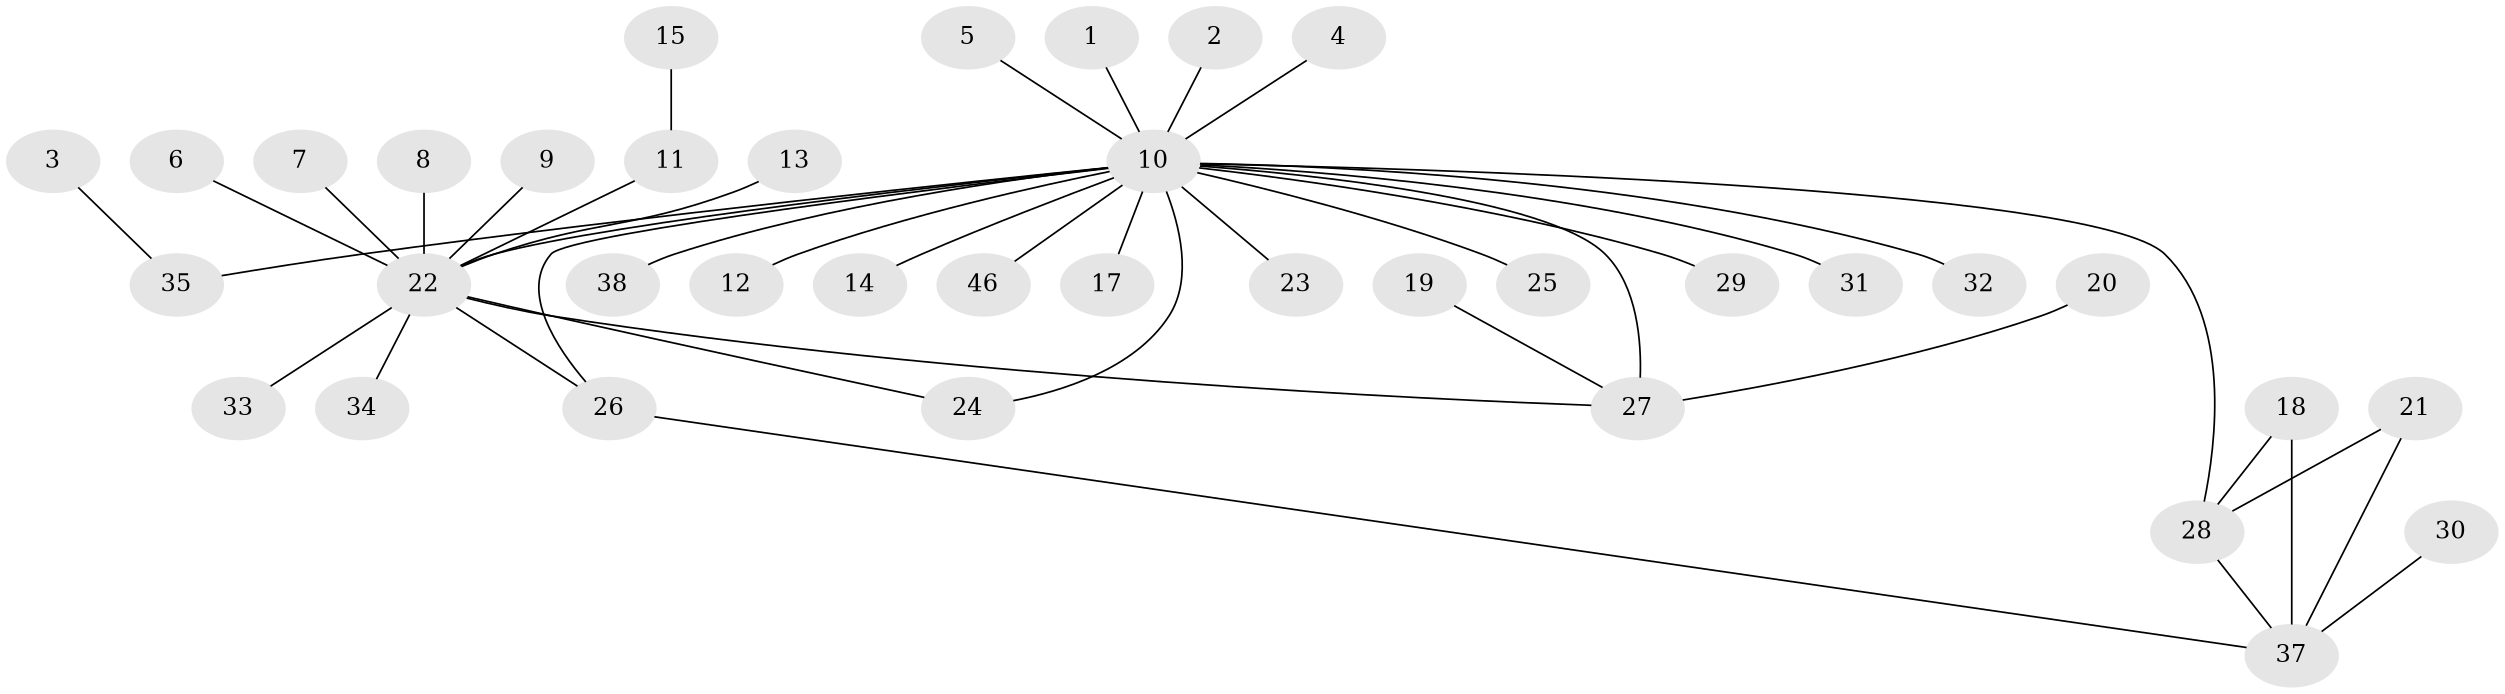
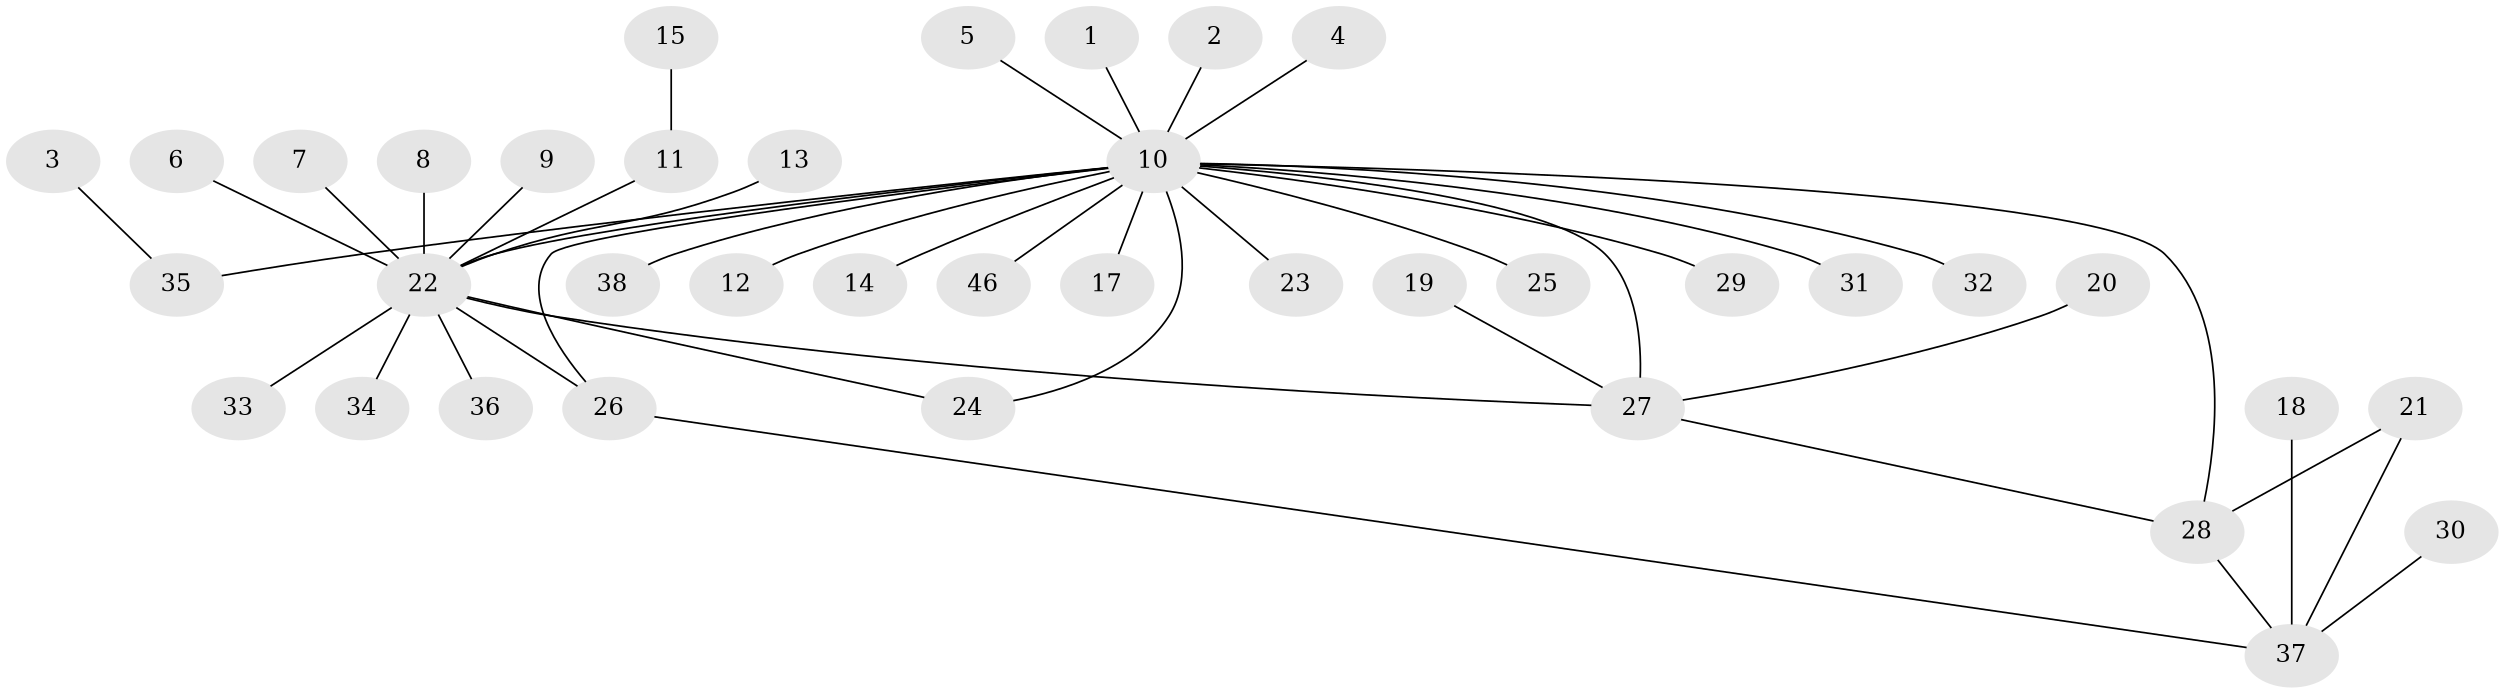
none -> (486, 409)
(2245, 470) -> (1917, 470)
